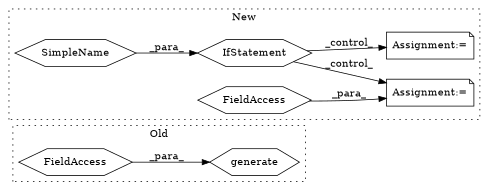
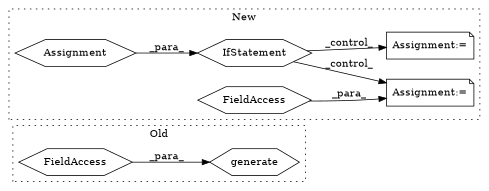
(76, 53) -> (76, 53)
